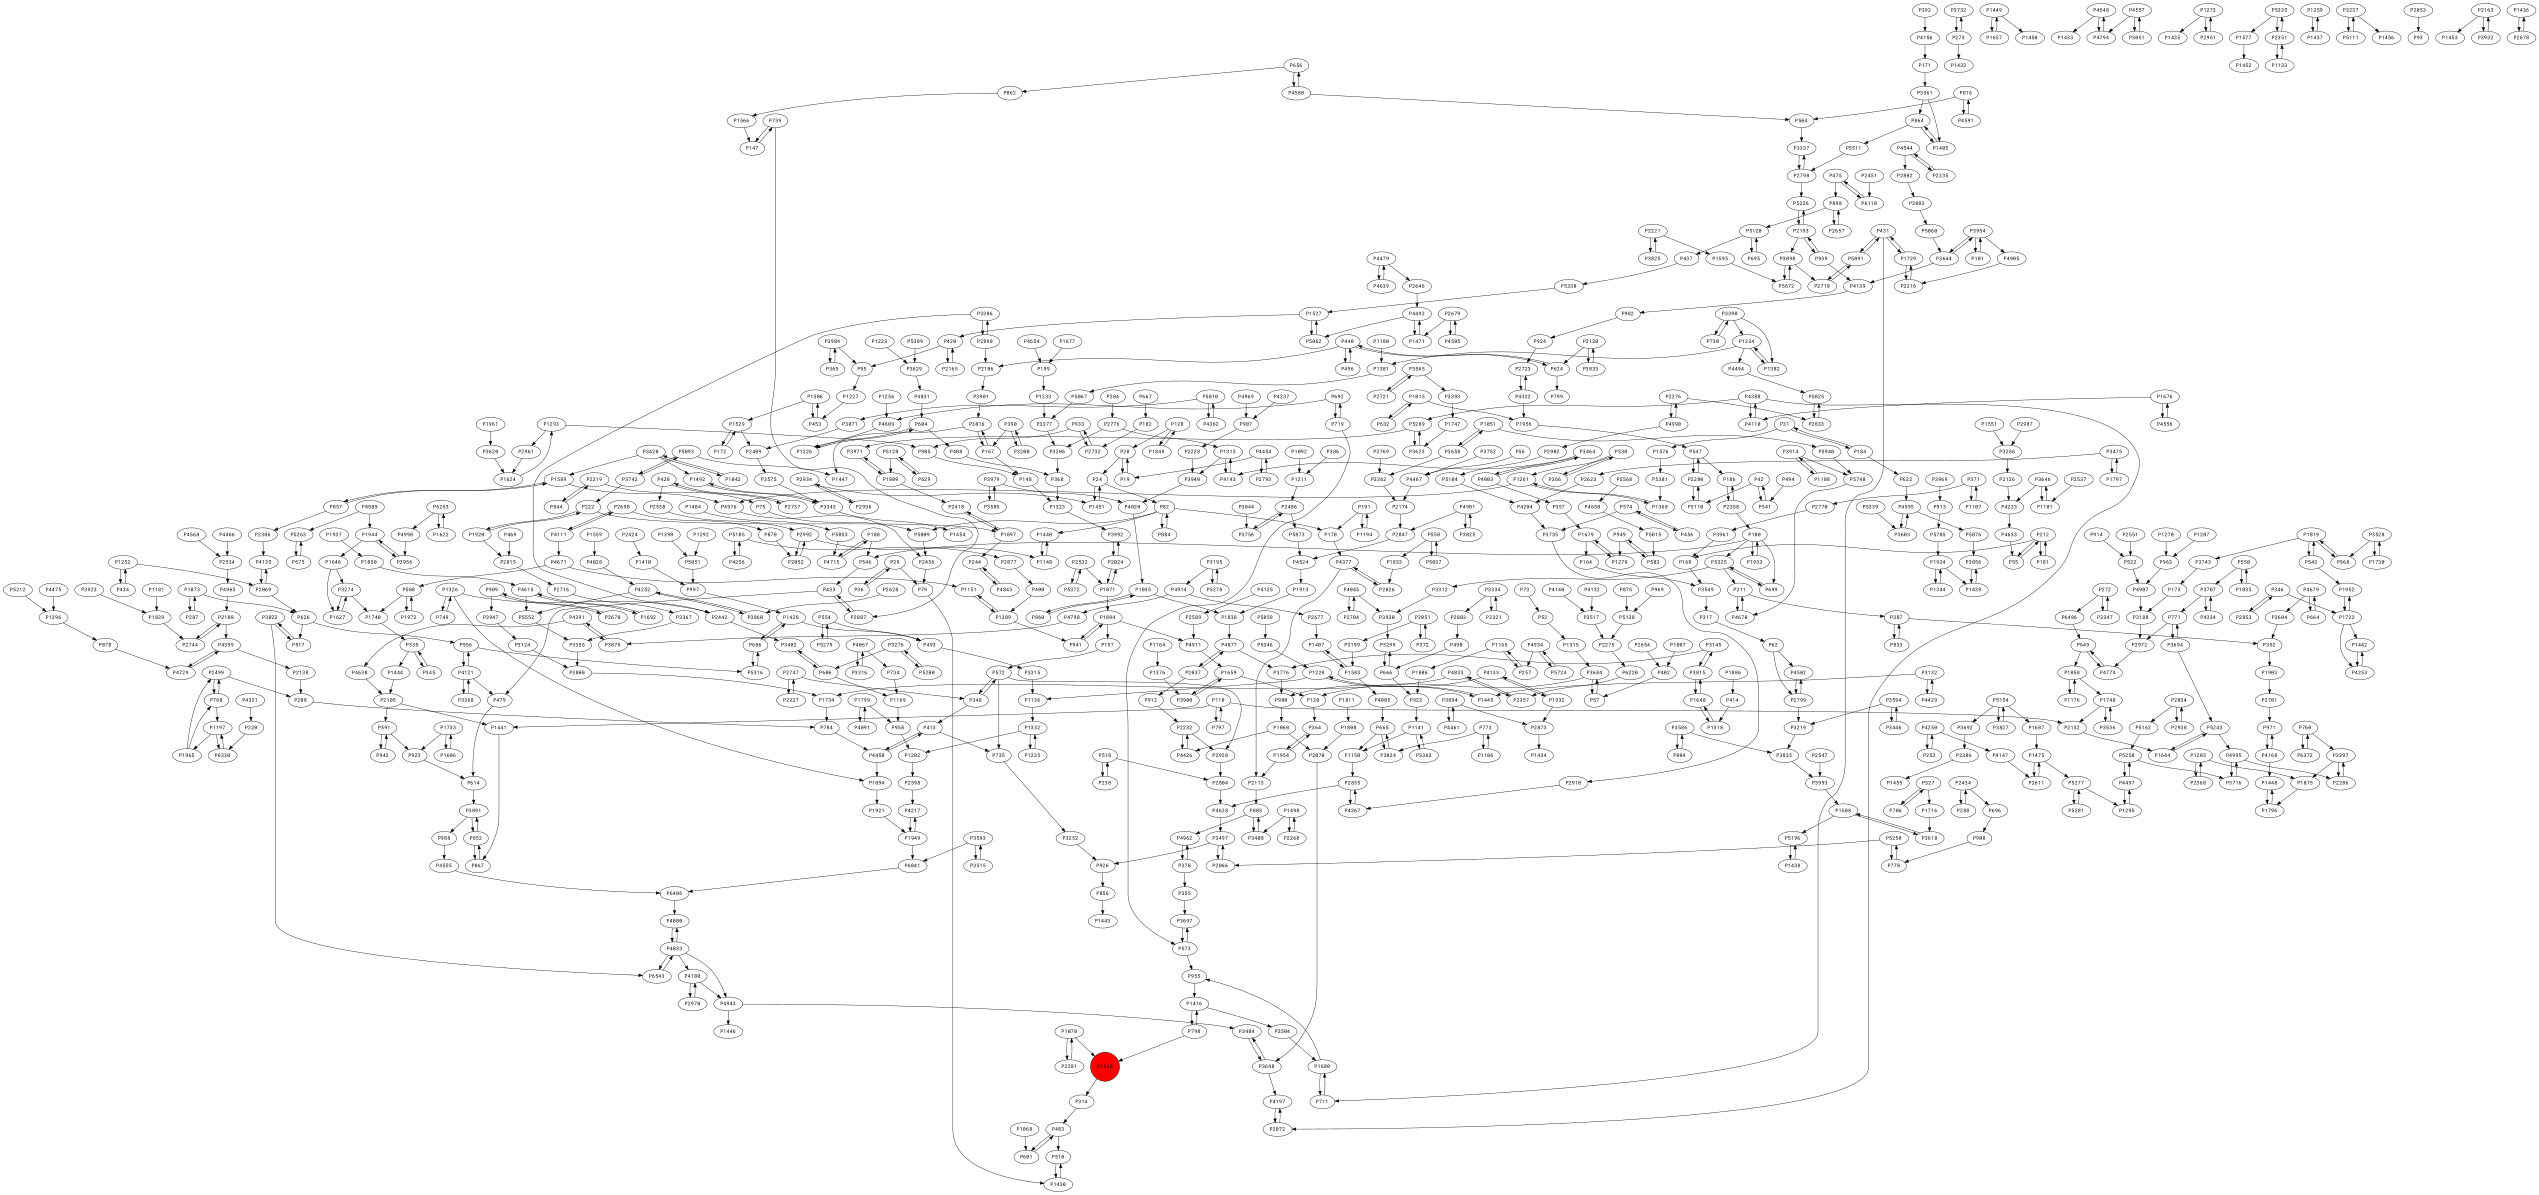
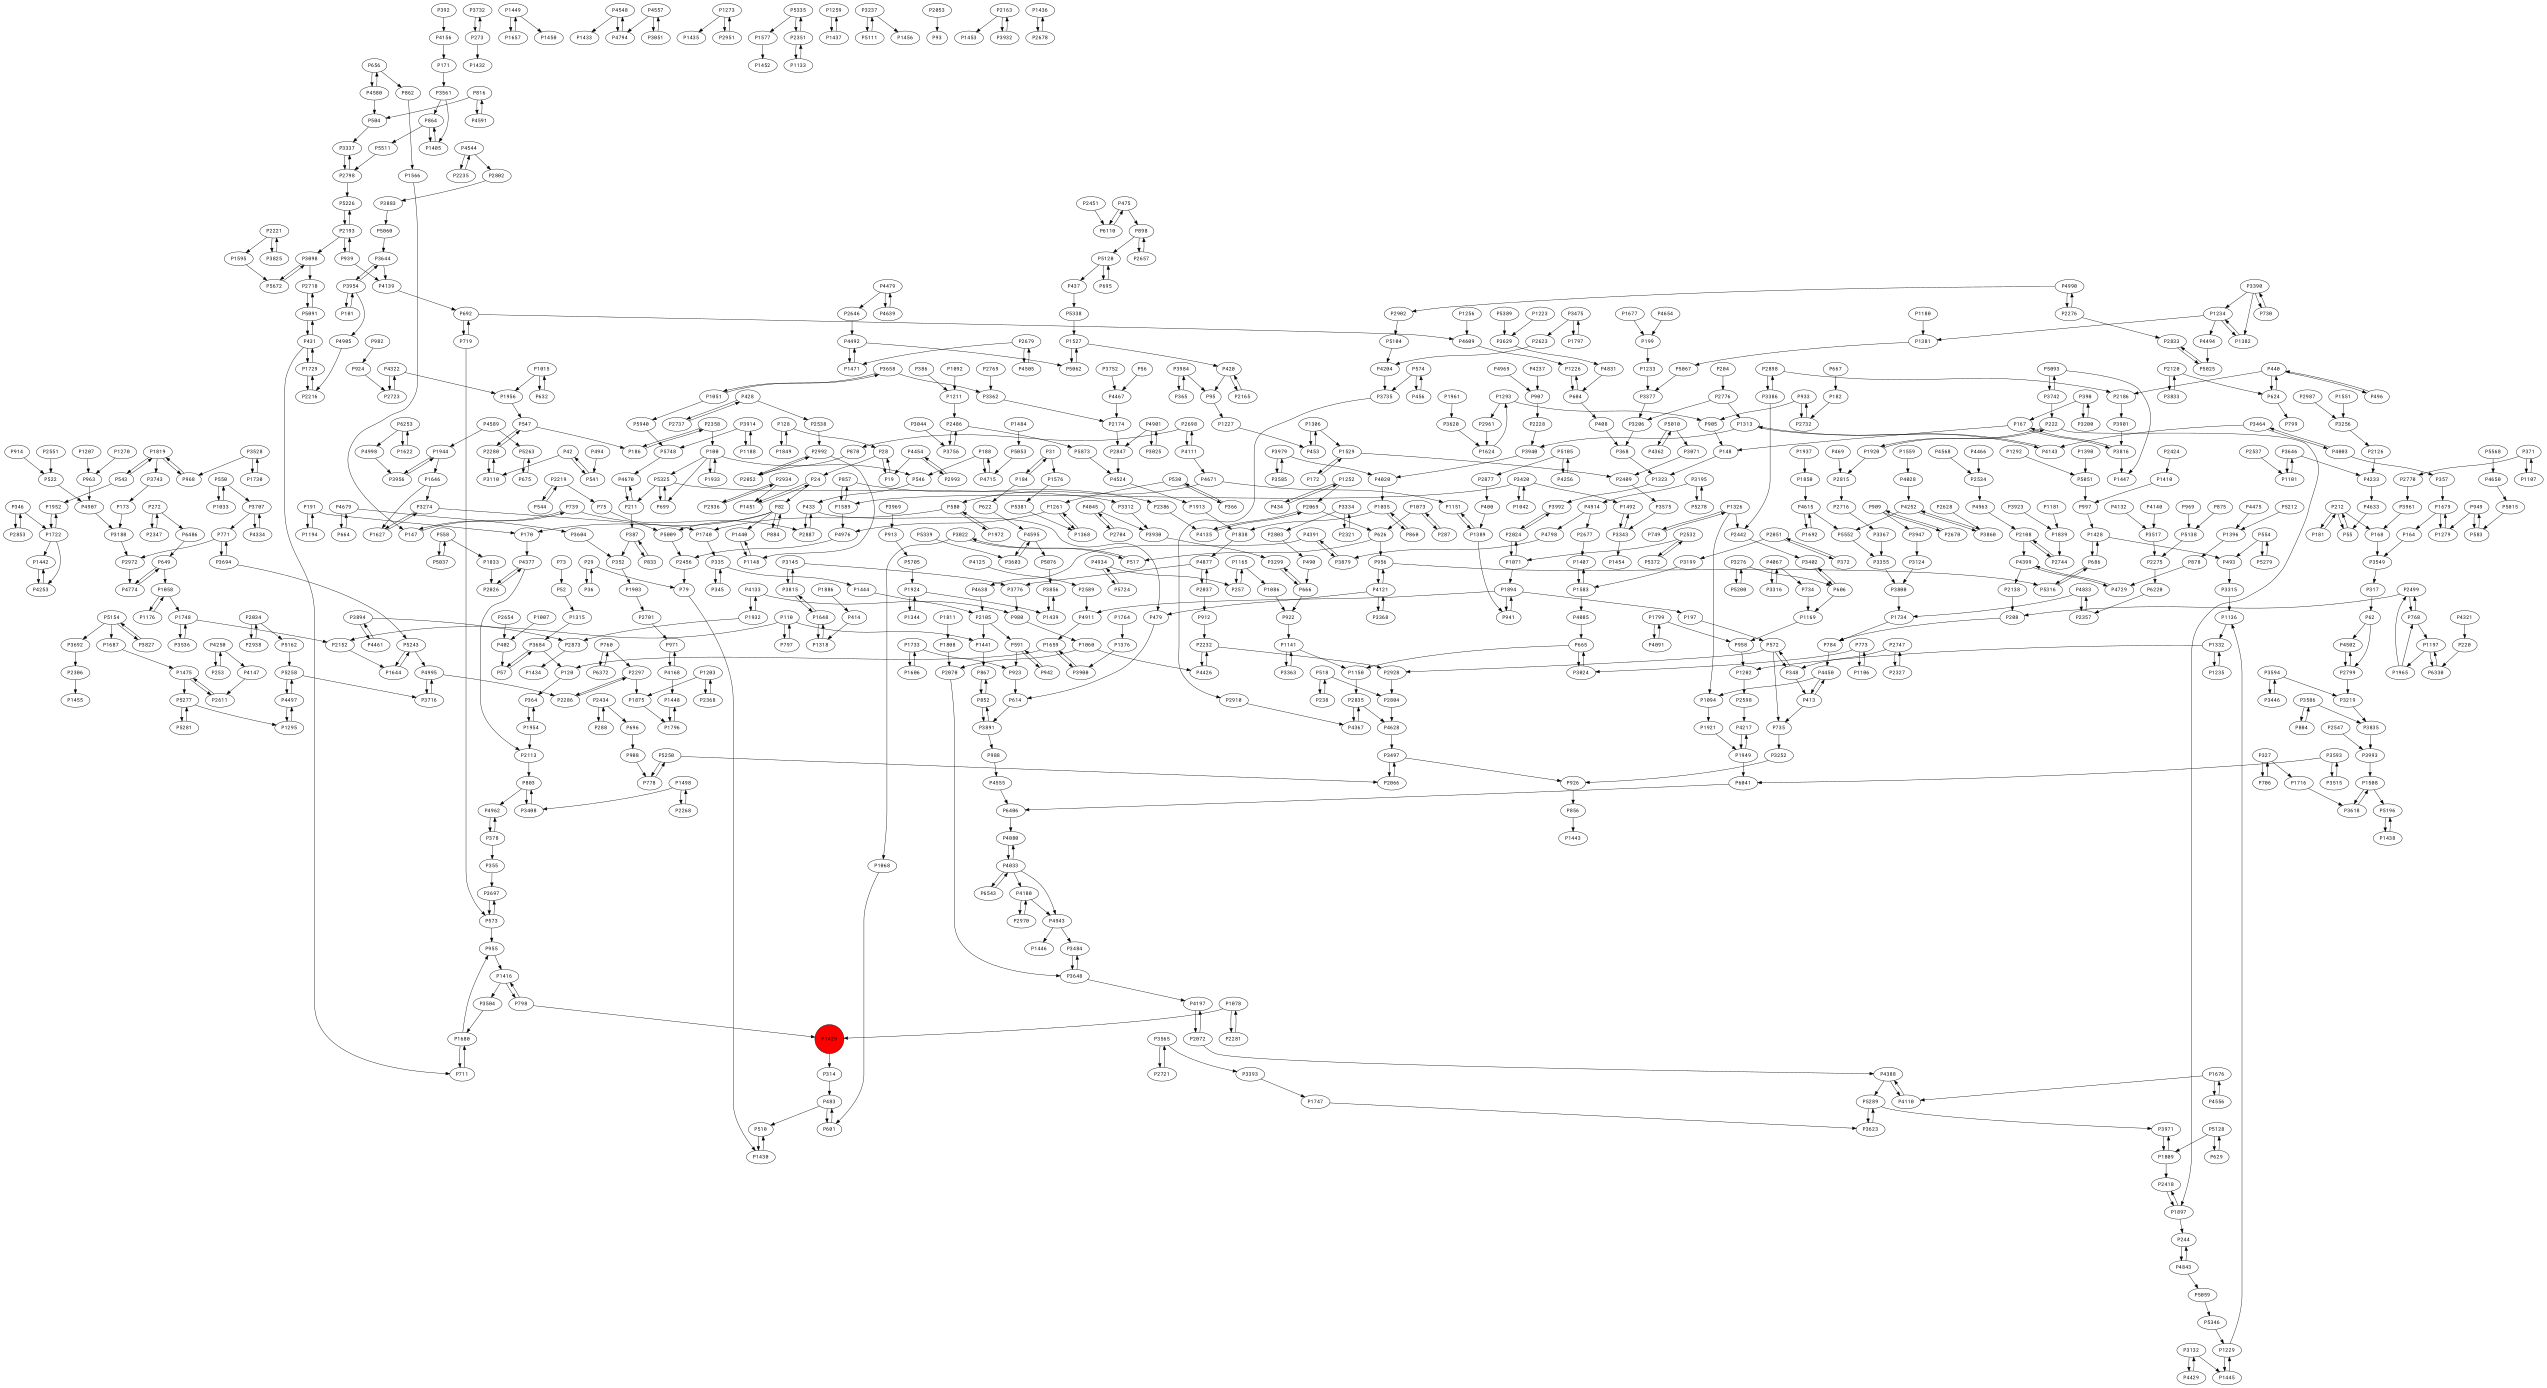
(1746, 304) -> (425, 300)
(1264, 480) -> (952, 480)
(1869, 792) -> (1535, 1068)
(306, 940) -> (887, 675)
none -> (2192, 1280)
